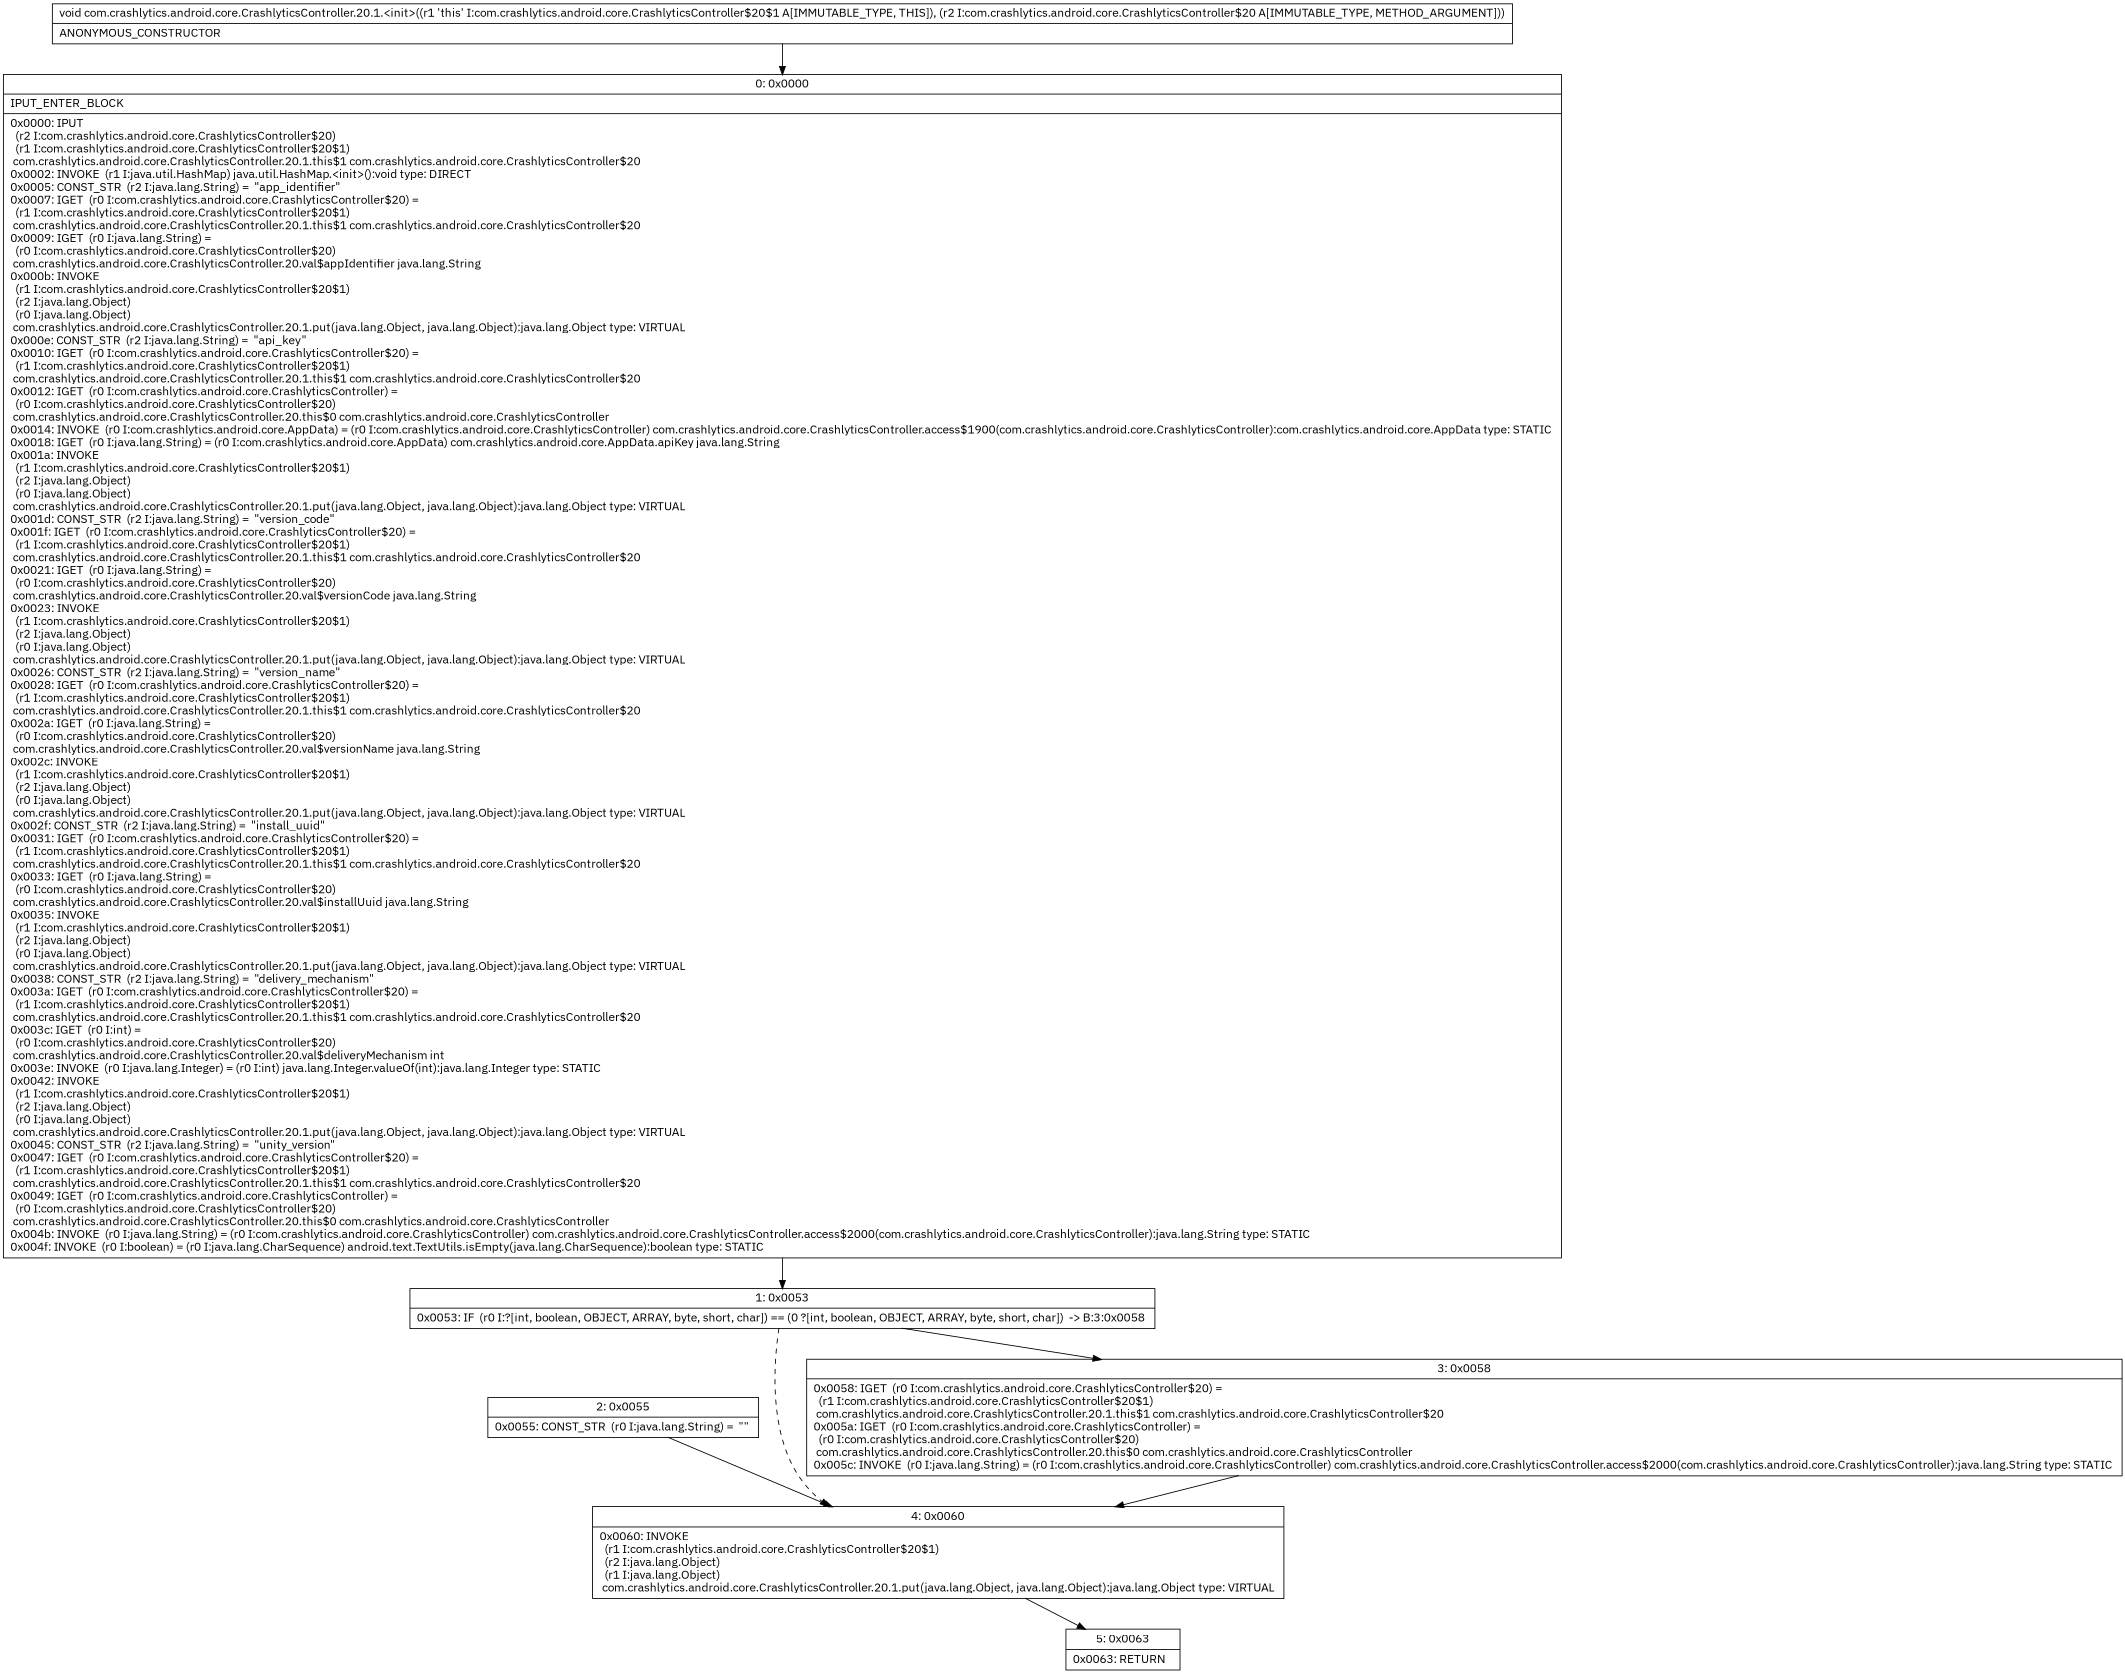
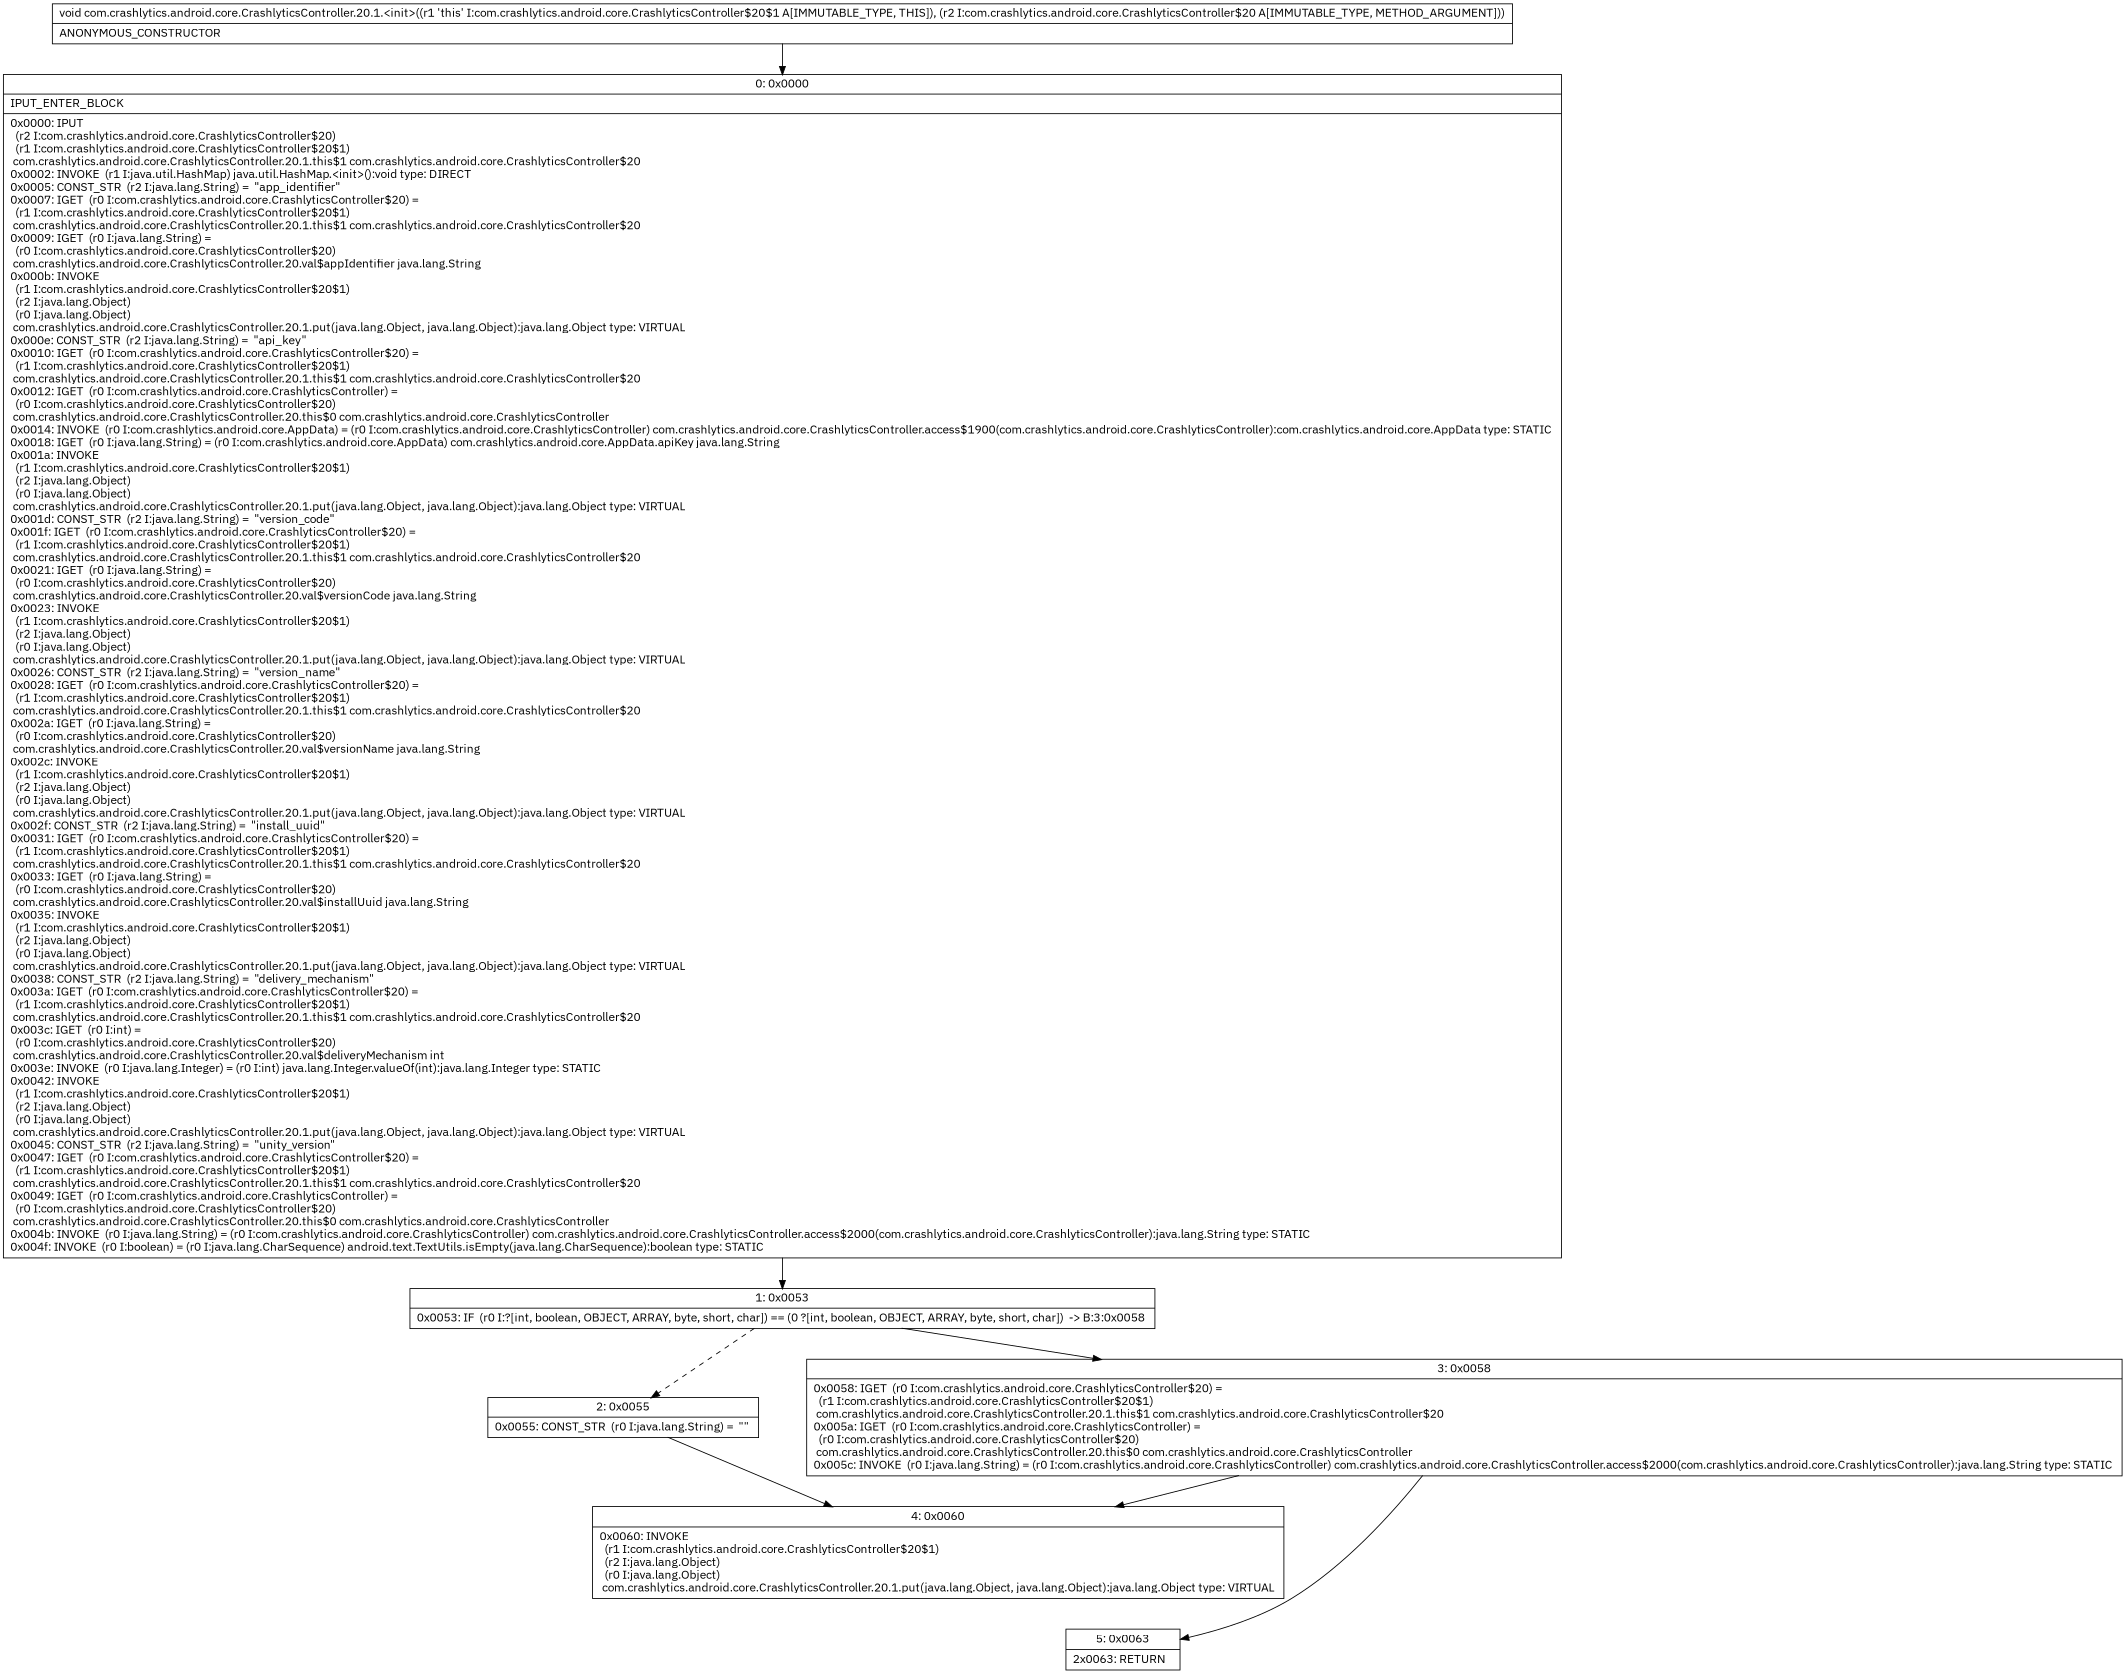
(778, 1421) -> (706, 1361)
(660, 1575) -> (660, 1575)
(1051, 1612) -> (1320, 1578)
(1123, 1659) -> (1123, 1659)
